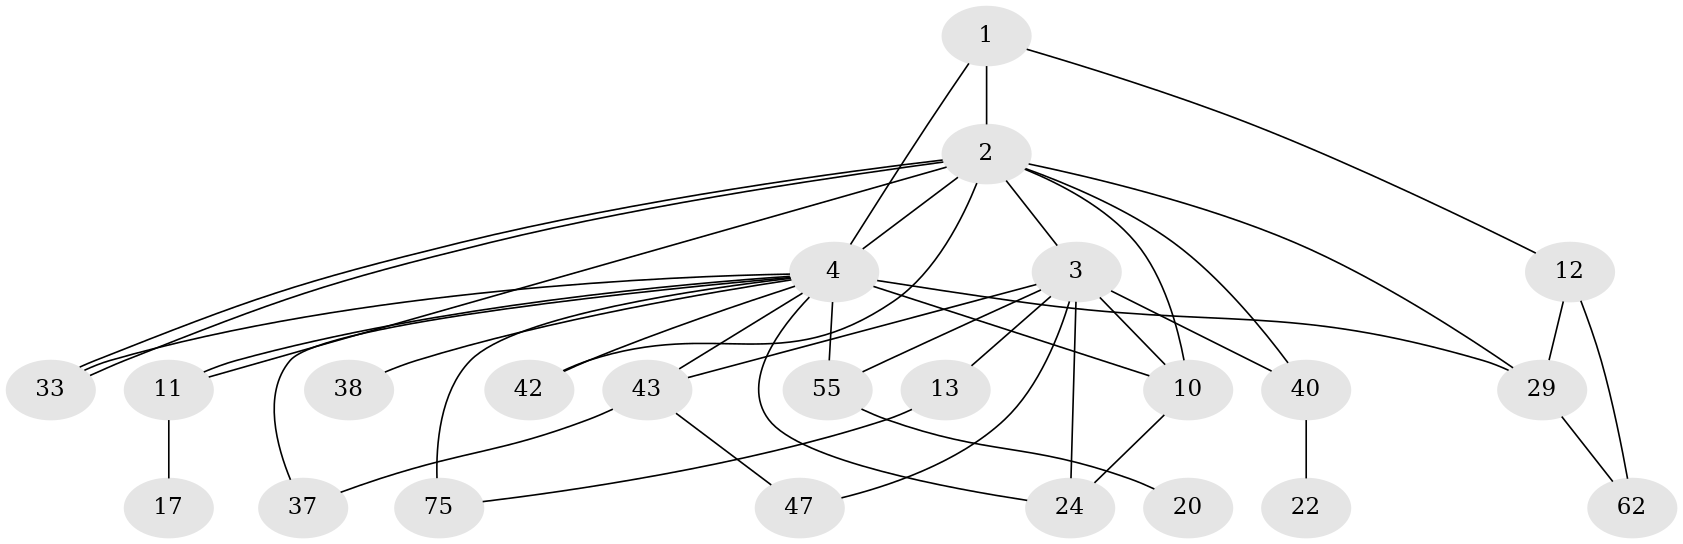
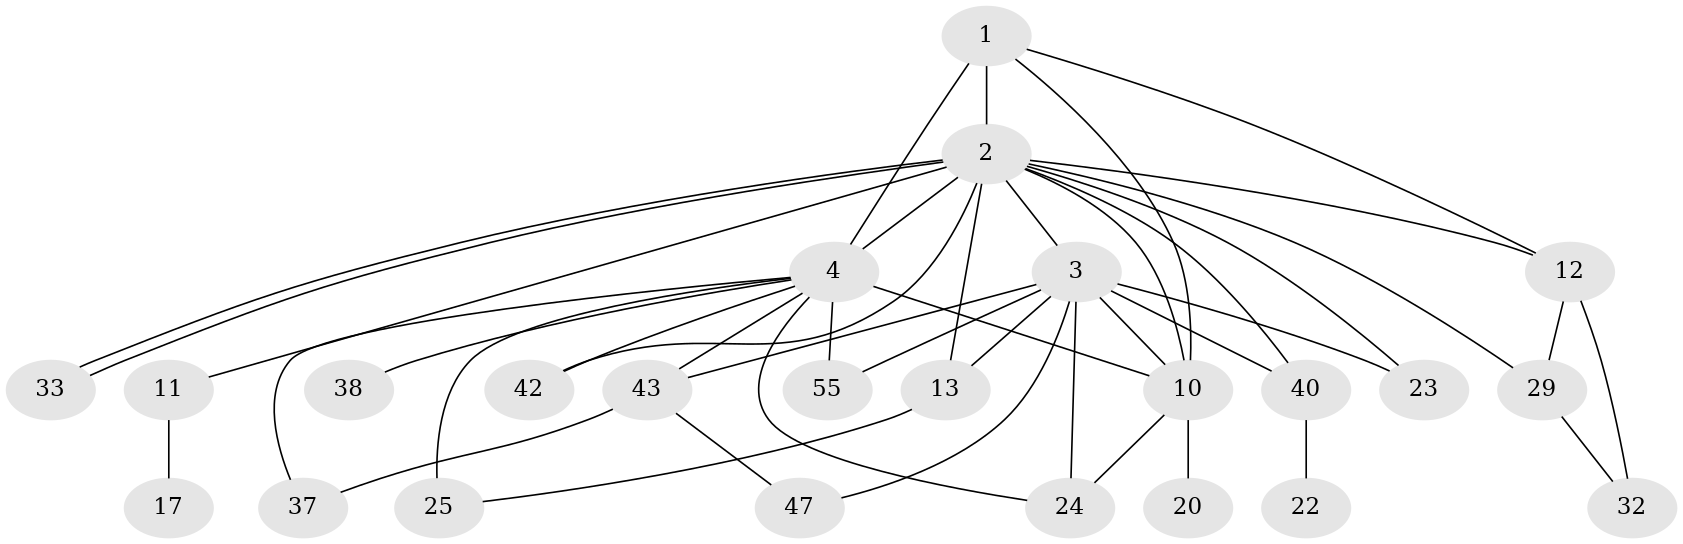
none -> (1120, 160)
none -> (1284, 197)
none -> (966, 272)
(434, 299) -> none
(494, 308) -> none
(1195, 317) -> none
none -> (1424, 390)
(1008, 449) -> (1188, 449)
(439, 508) -> (439, 508)
(1632, 508) -> (1632, 508)
